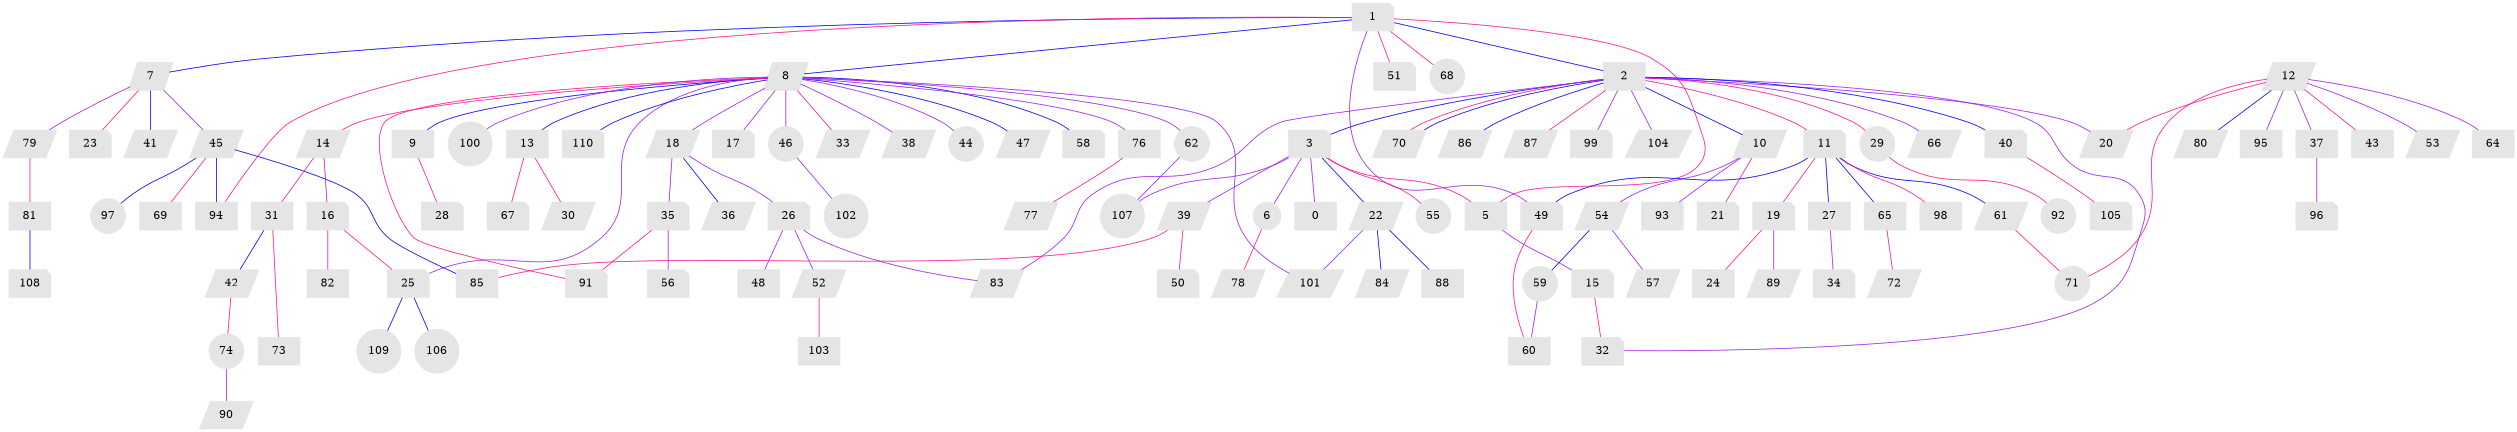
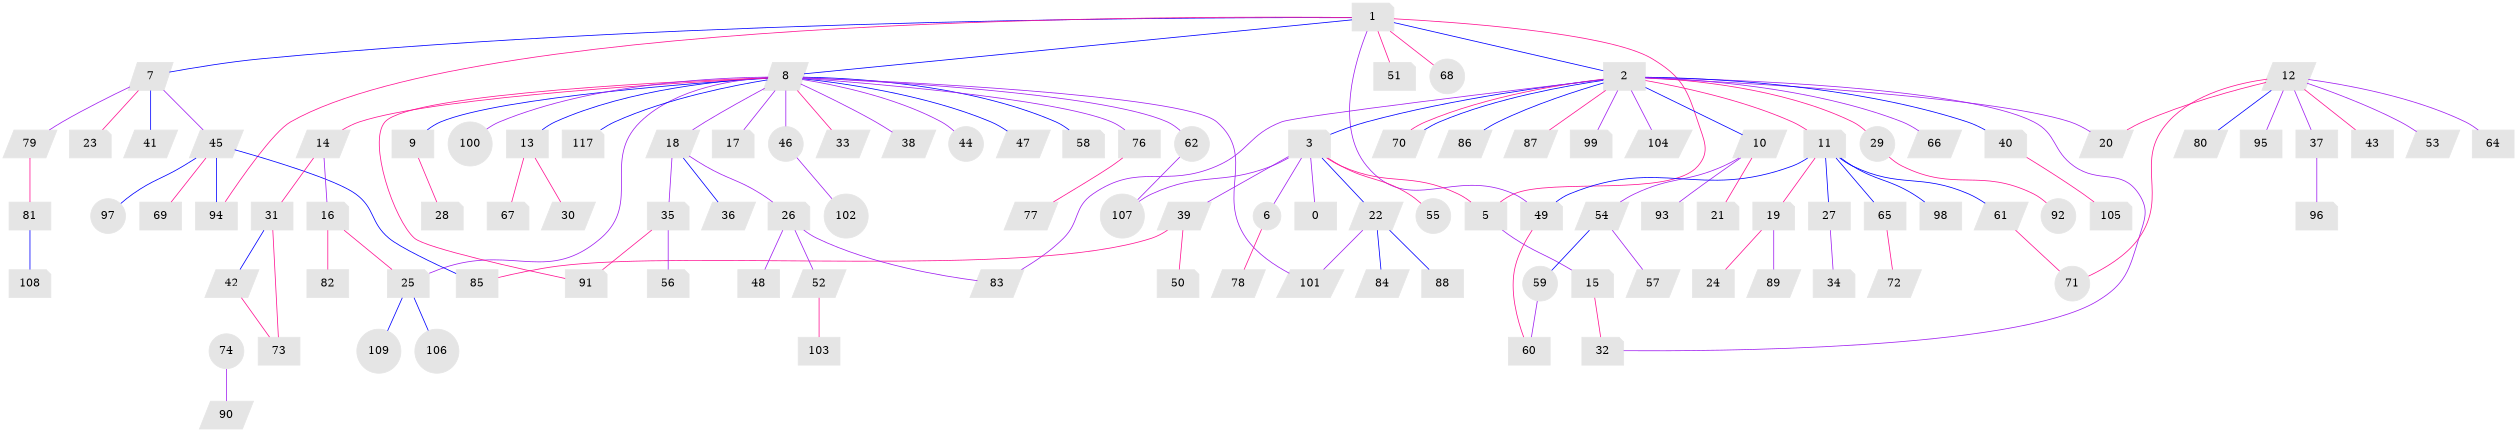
(583, 144) -> (583, 144)
(1892, 183) -> (1892, 183)
(229, 316) -> (255, 317)
